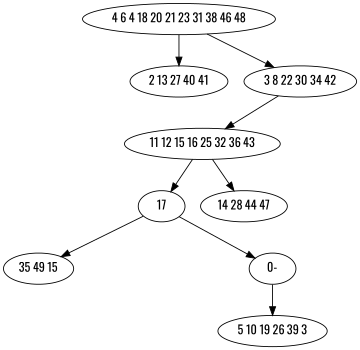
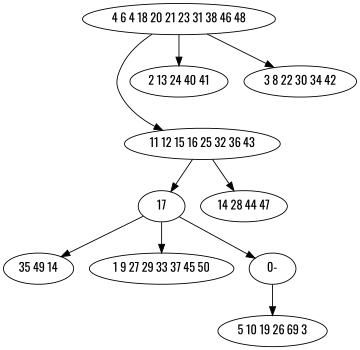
(179, 81) -> (179, 81)
(256, 110) -> (117, 82)
(39, 269) -> (39, 269)
none -> (162, 269)
(273, 331) -> (273, 331)
